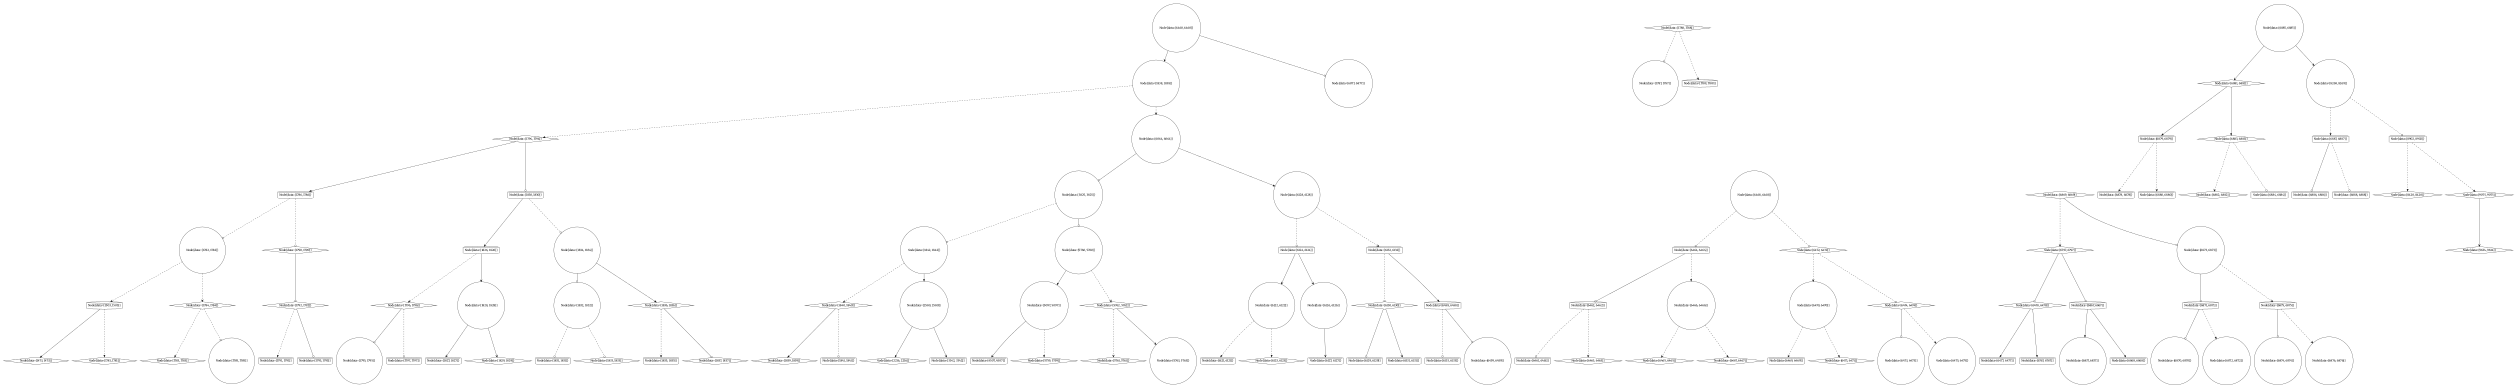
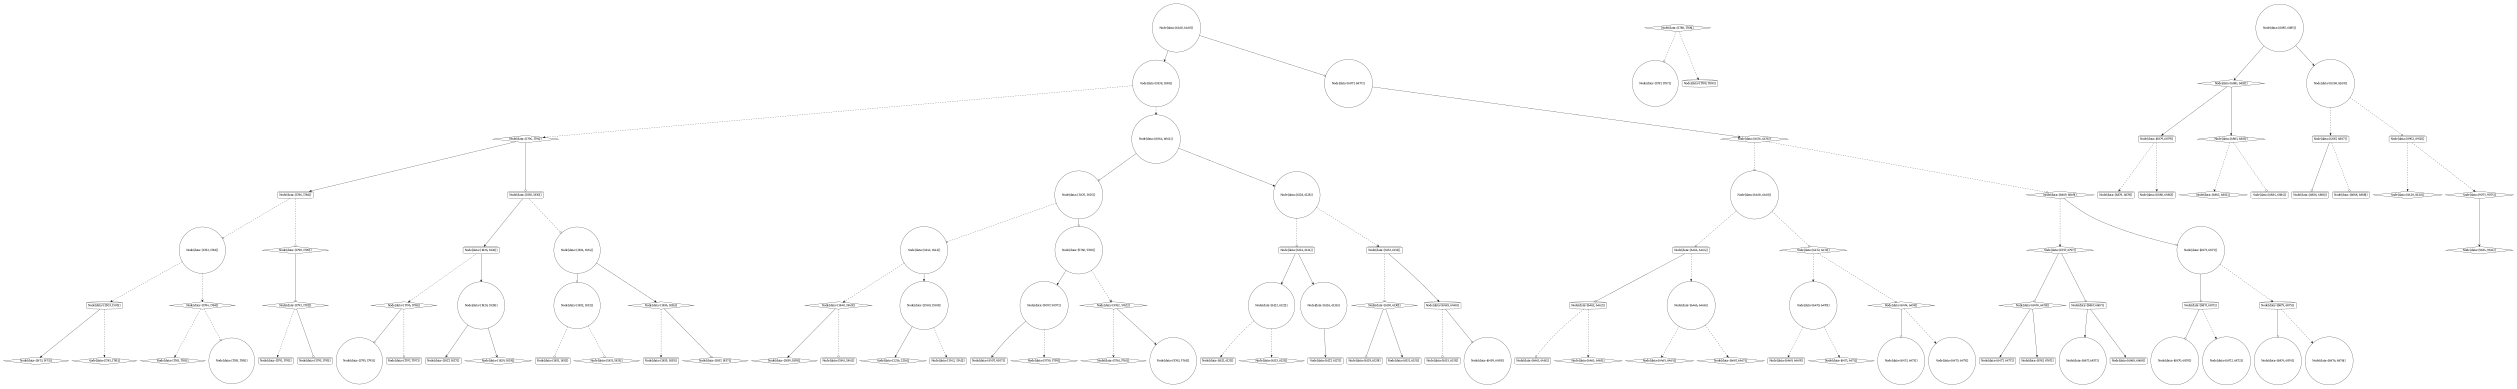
none -> (1754, 139)
(940, 341) -> (940, 341)
